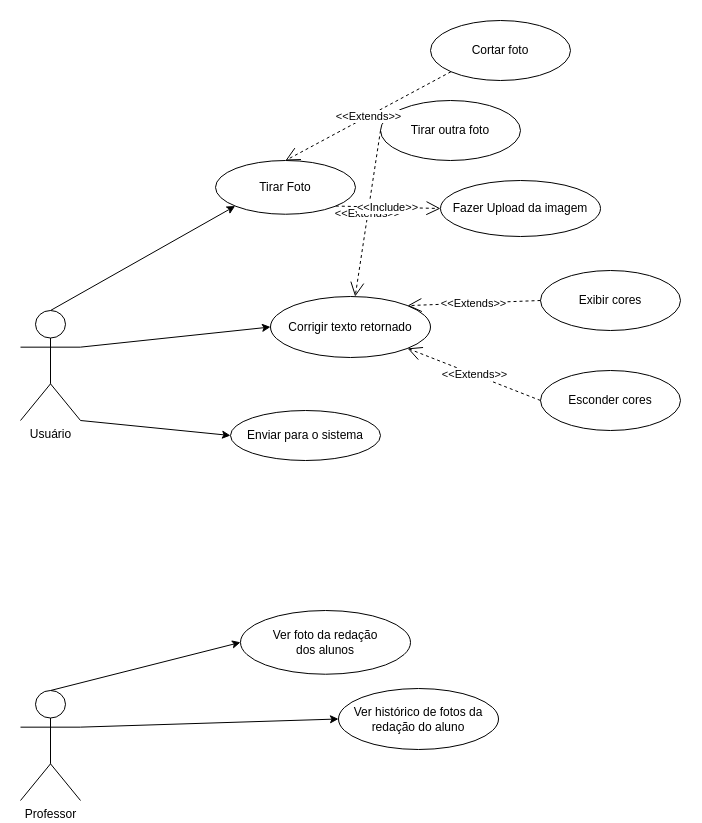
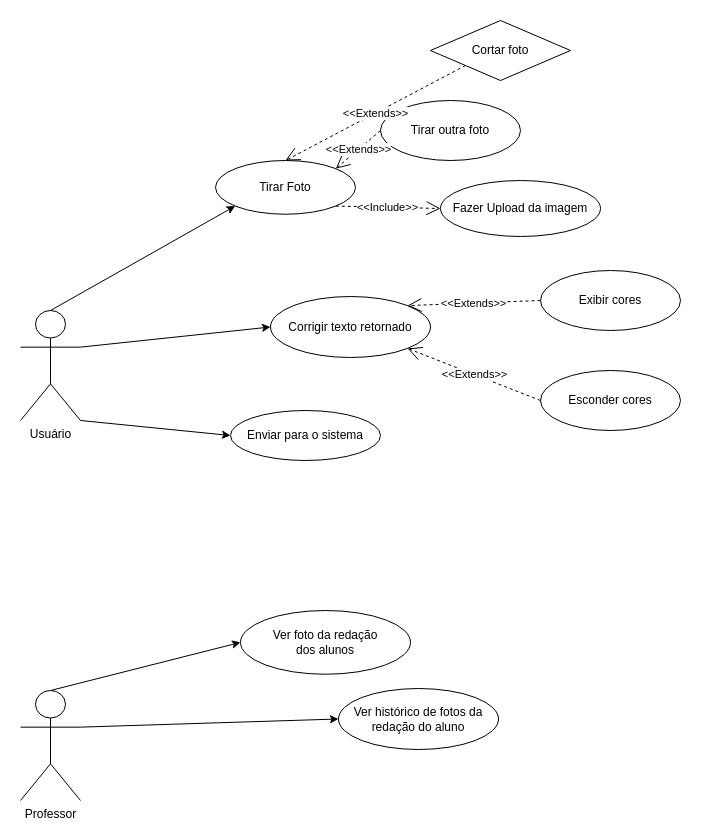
(501, 51) -> (501, 51)
(362, 254) -> (359, 149)
